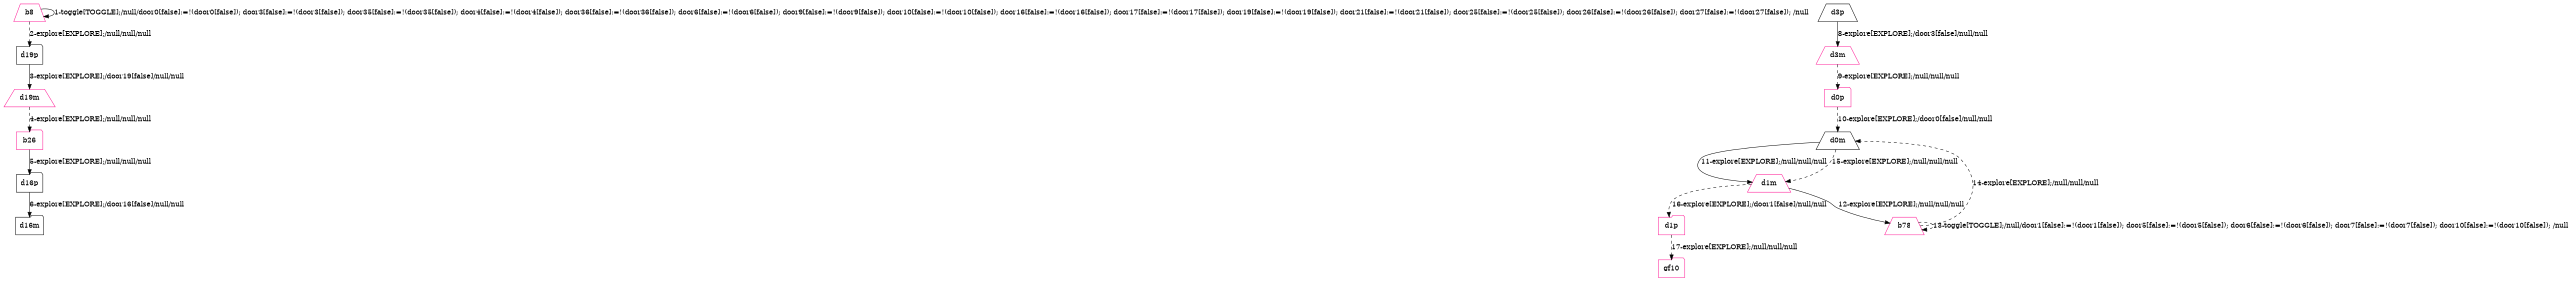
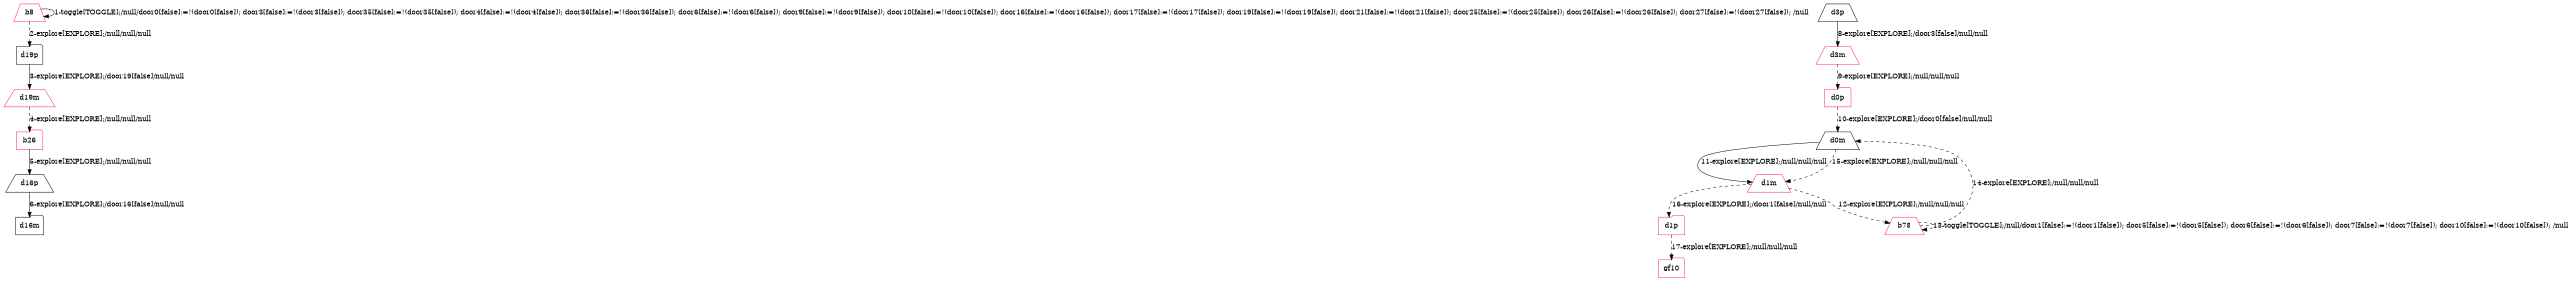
(30, 183) -> (30, 183)
(1836, 207) -> (1836, 207)
